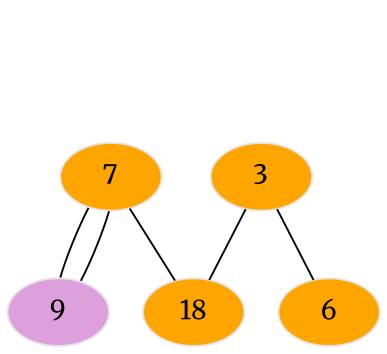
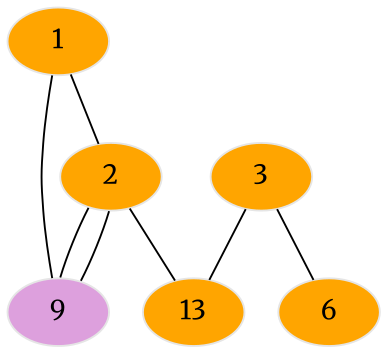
none -> (58, 41)
(111, 177) -> (111, 177)
(194, 312) -> (194, 312)
